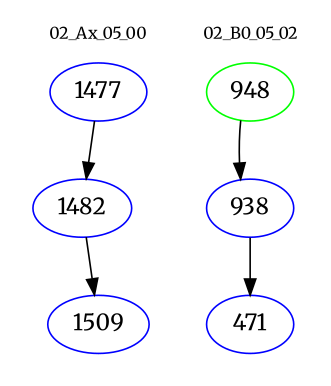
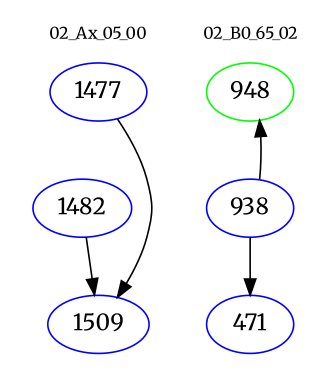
(251, 35) -> (251, 35)
(92, 142) -> (151, 200)
(239, 142) -> (261, 158)
